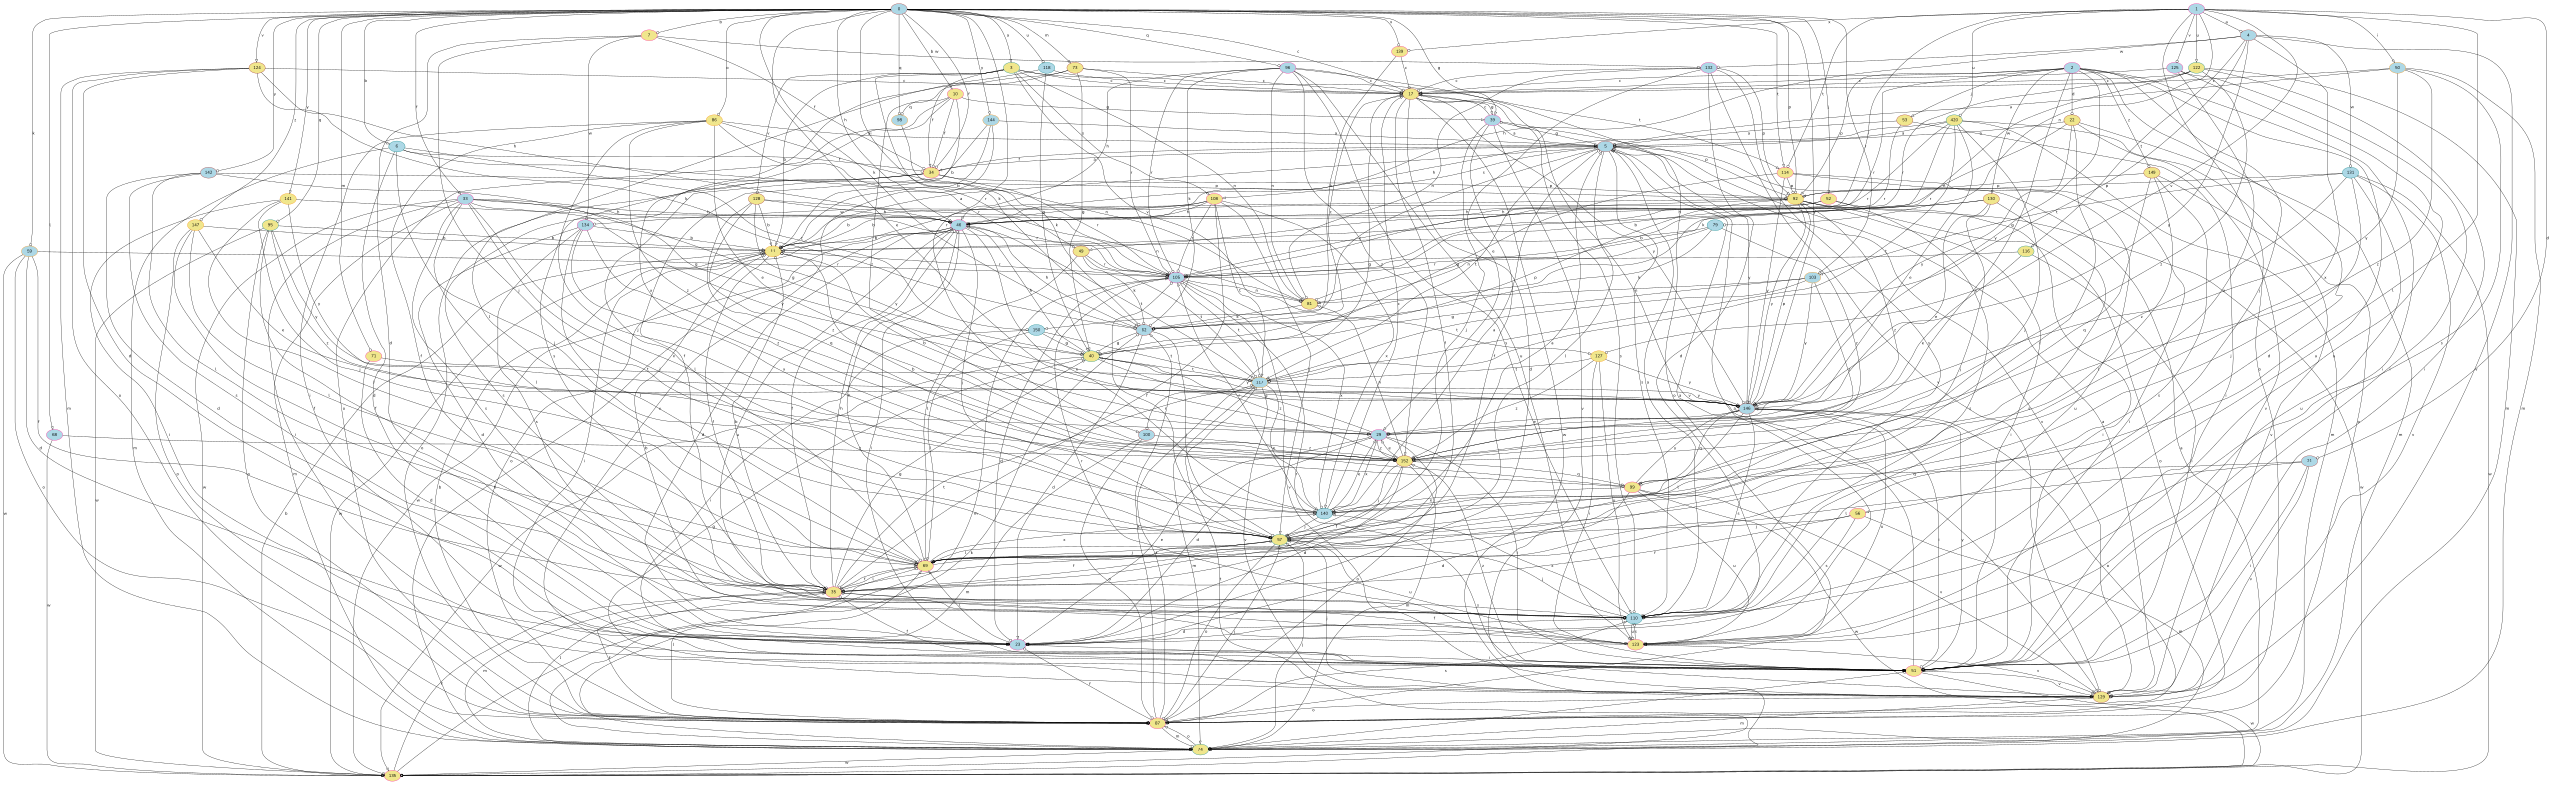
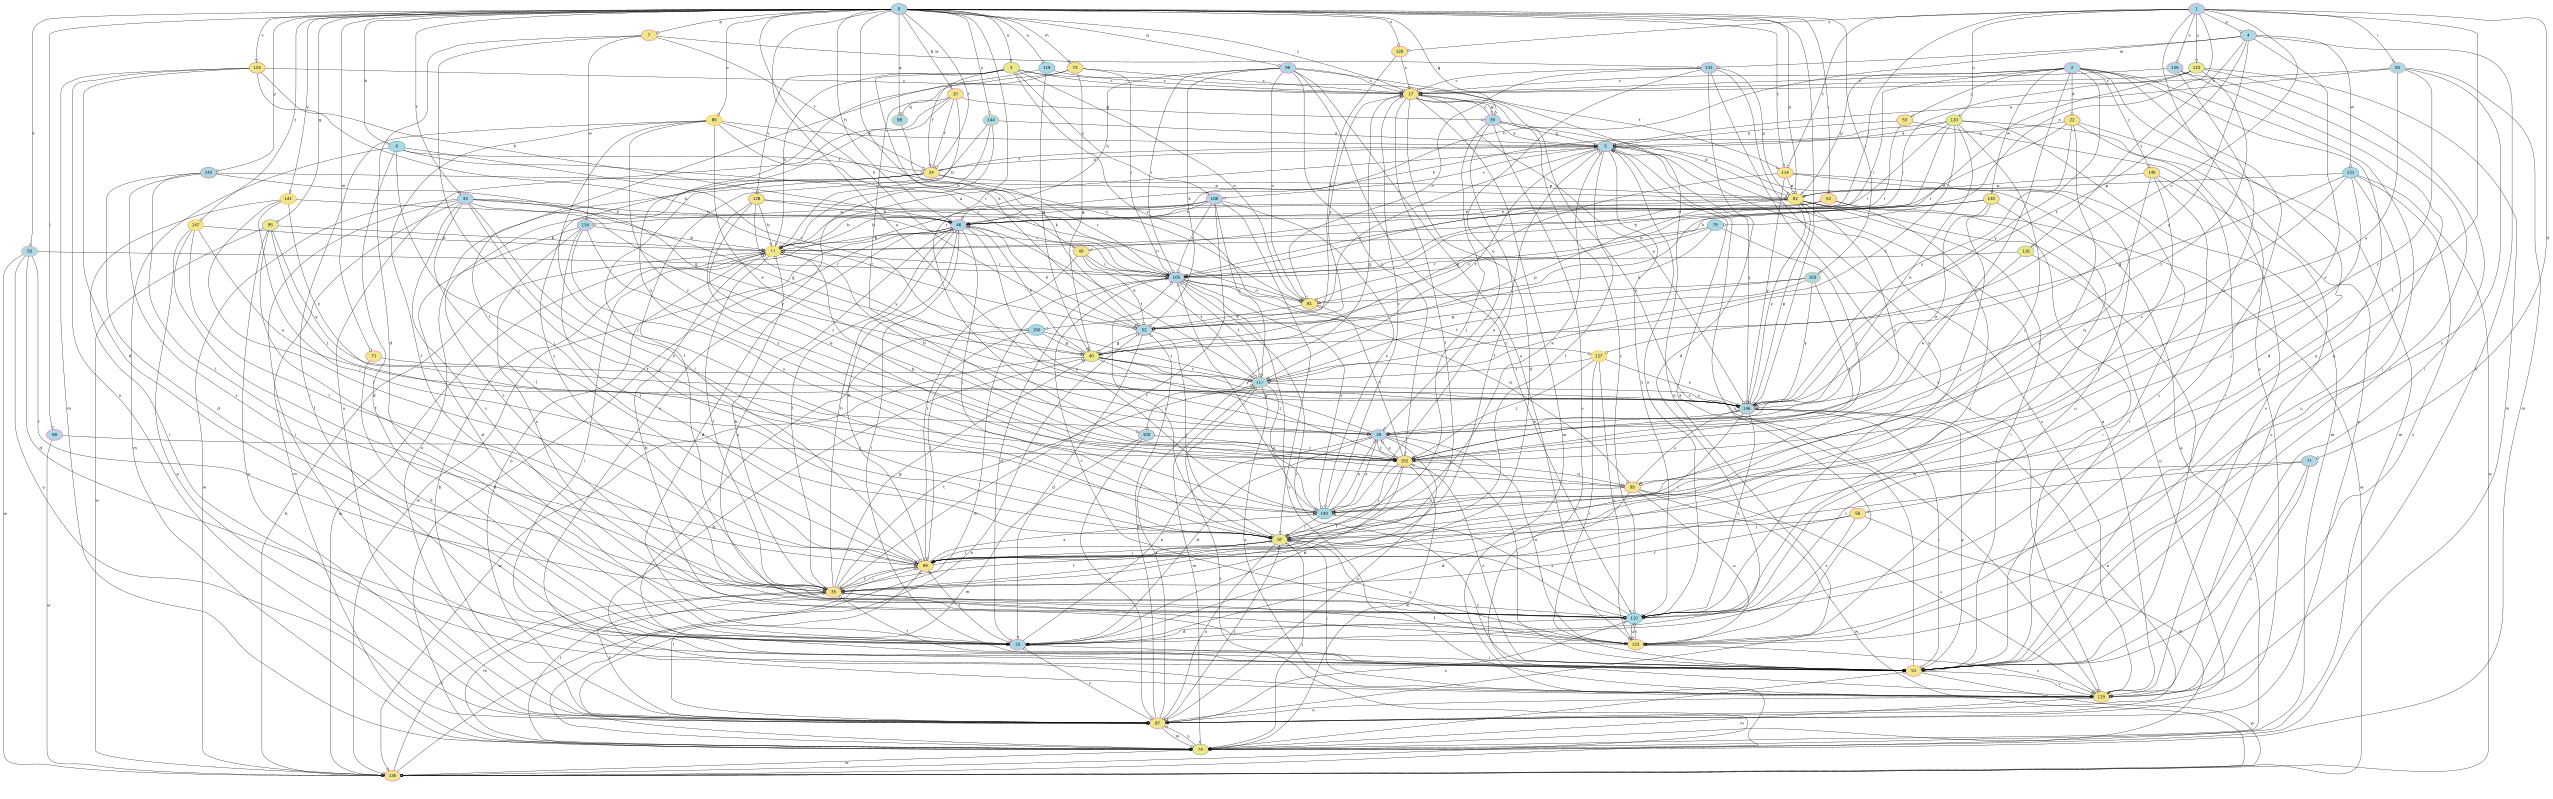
(1954, 120) -> (1954, 120)
(1214, 199) -> (1214, 199)
(2092, 203) -> (1734, 326)
(1697, 452) -> (1409, 344)
(1867, 557) -> (1527, 520)
